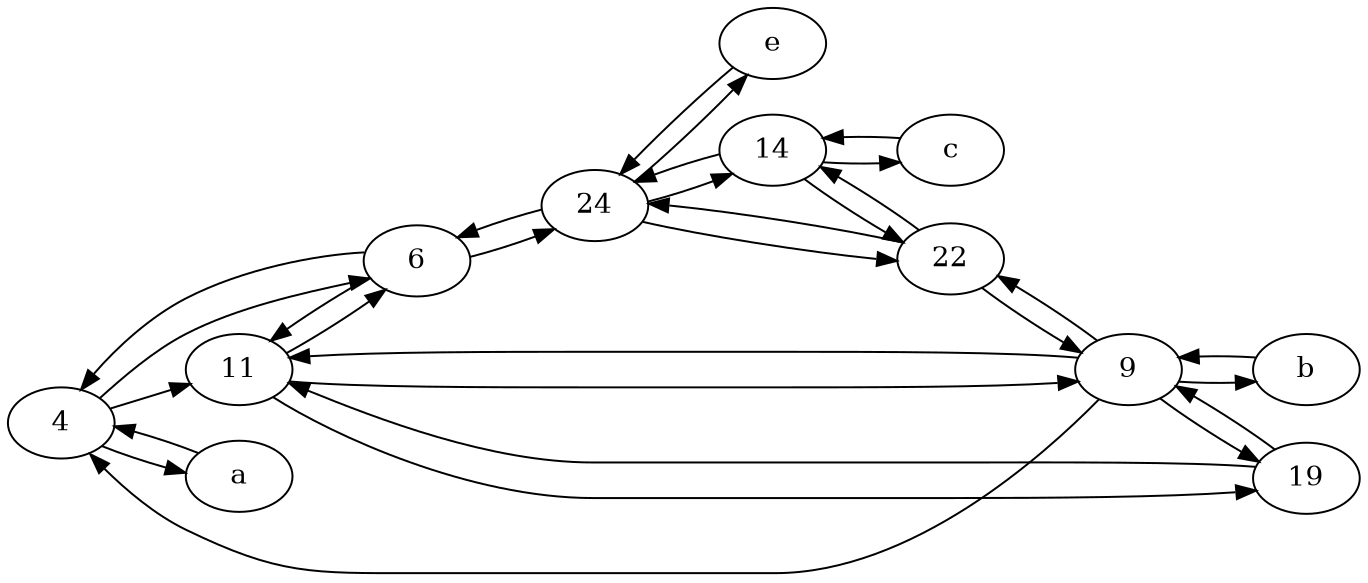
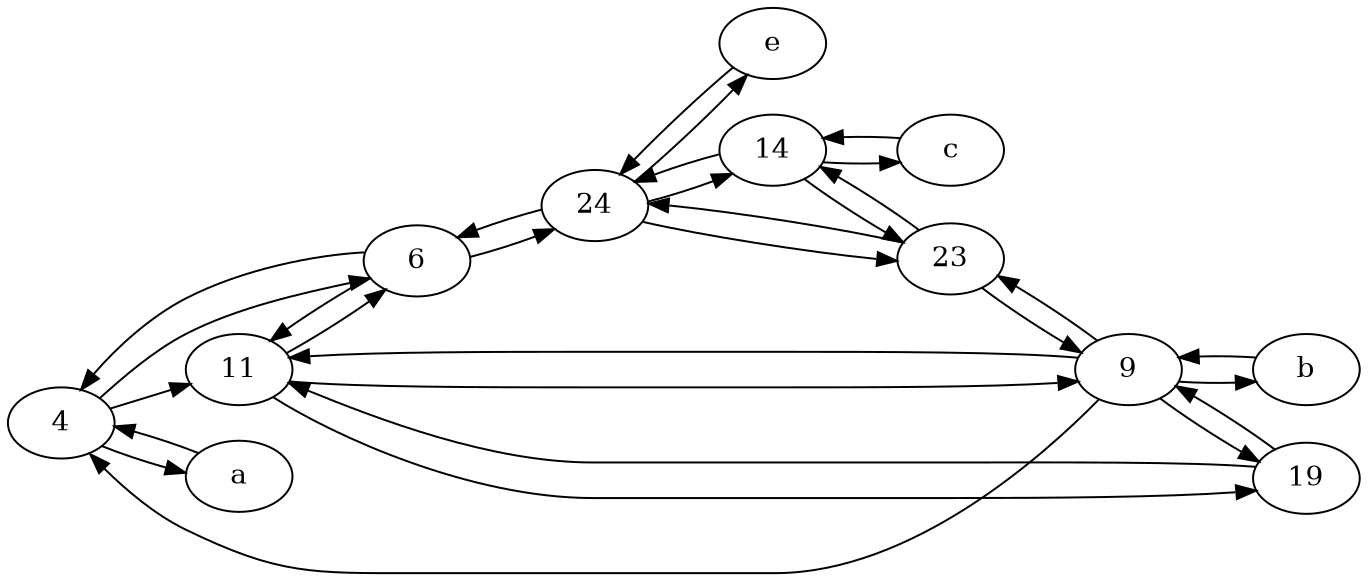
(951, 259) -> (951, 259)
